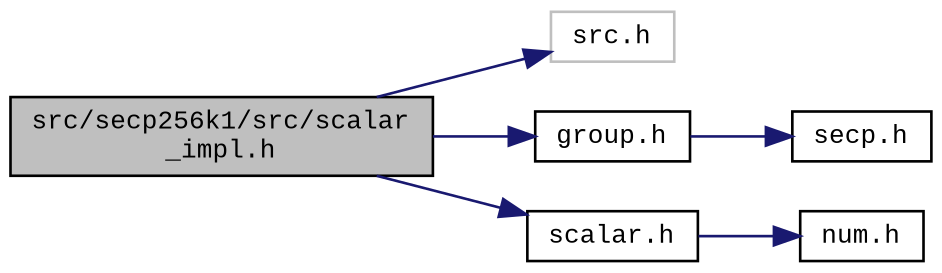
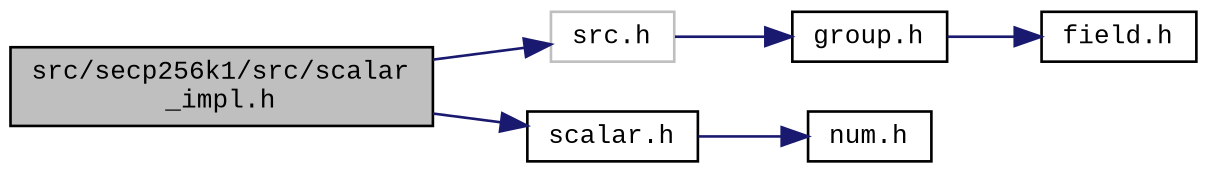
(471, 136) -> (720, 37)
(862, 136) -> (1119, 37)
